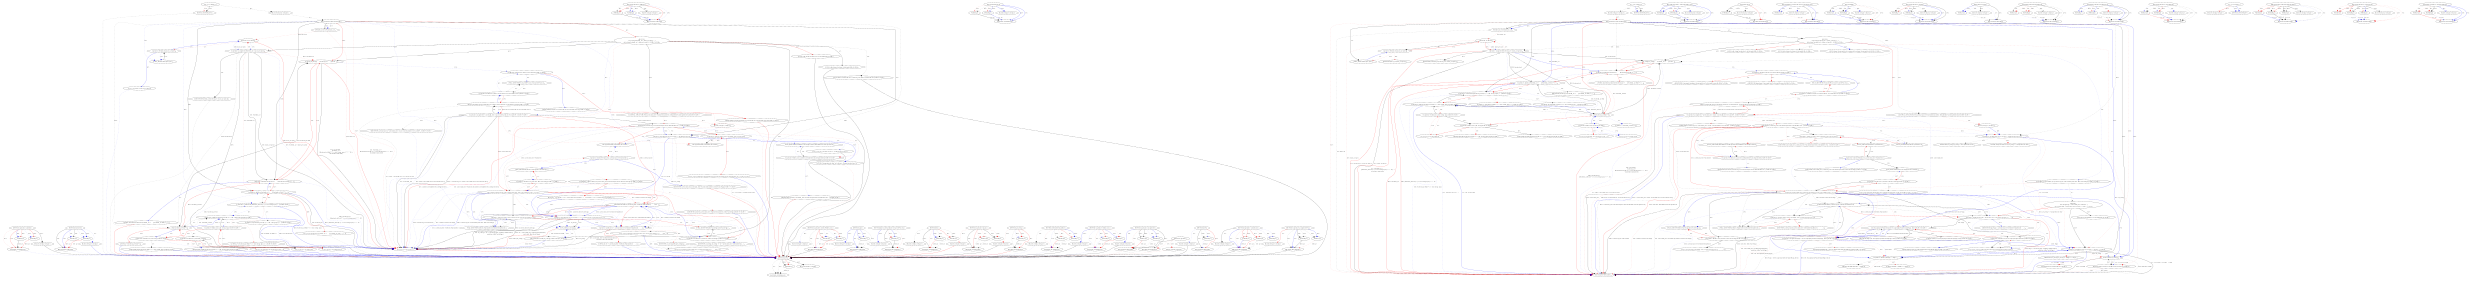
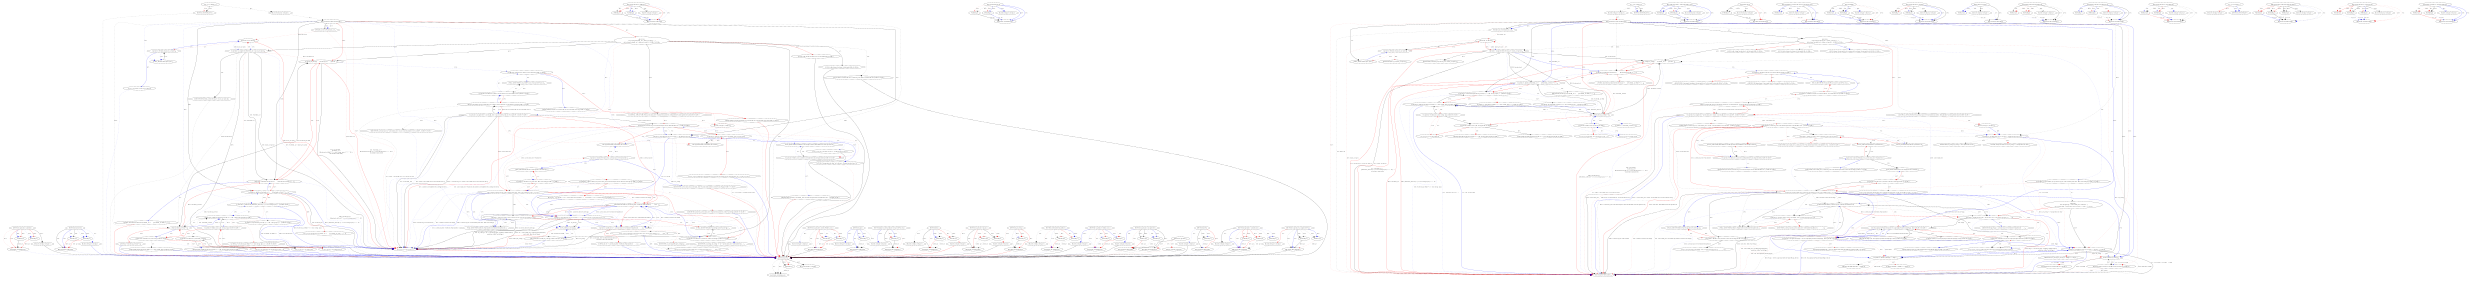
(2093, 217) -> none
